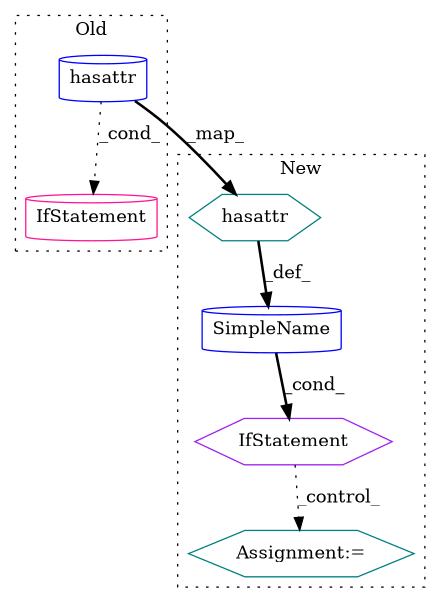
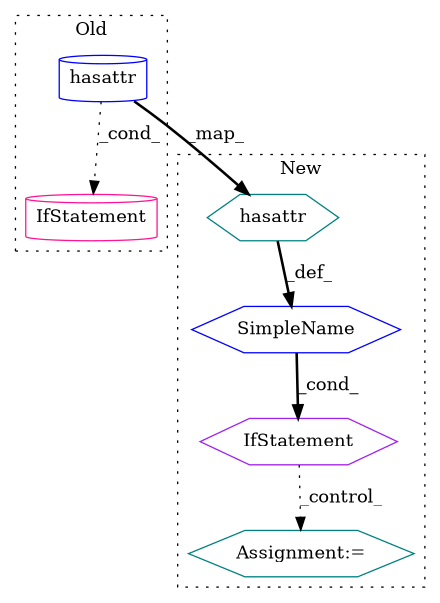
(272, 330) -> (296, 330)
